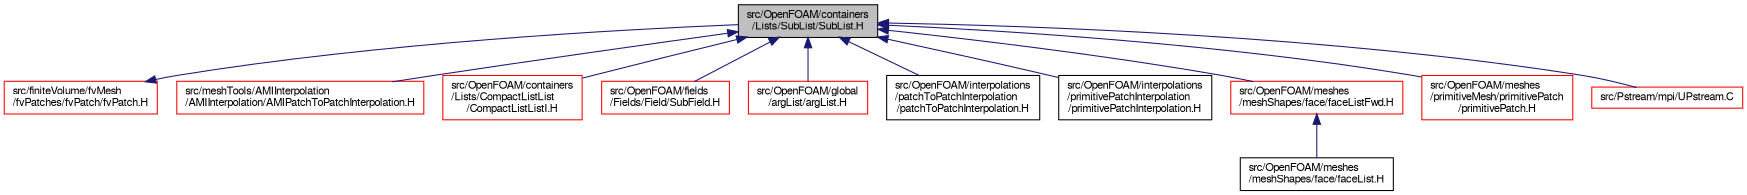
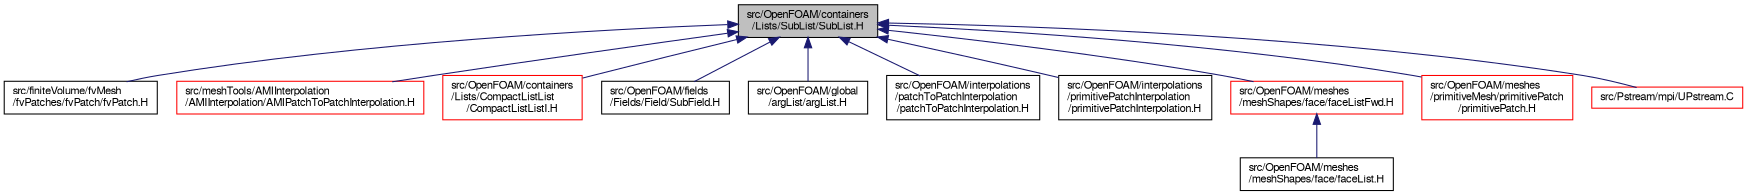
(446, 43) -> (426, 43)
(81, 98) -> (81, 98)
(666, 98) -> (666, 98)
(808, 98) -> (808, 98)
